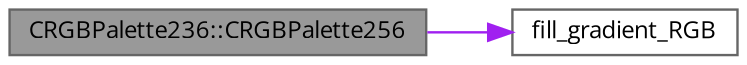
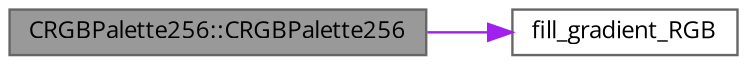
(218, 32) -> (218, 32)
